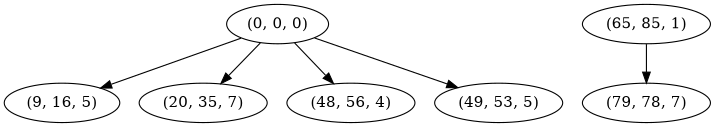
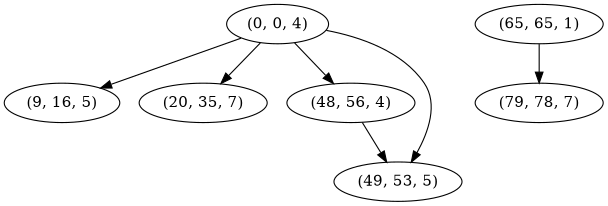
(278, 24) -> (278, 24)
(646, 24) -> (539, 24)
none -> (372, 138)
